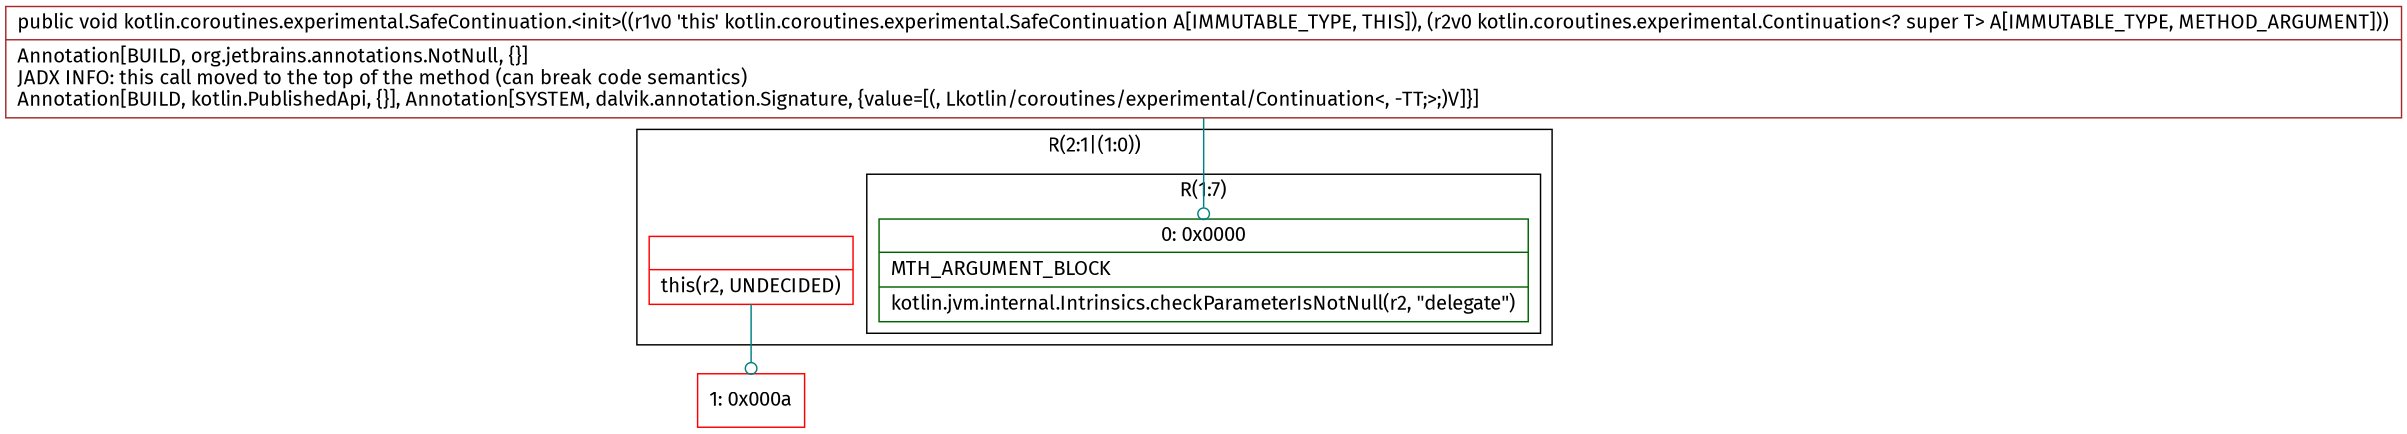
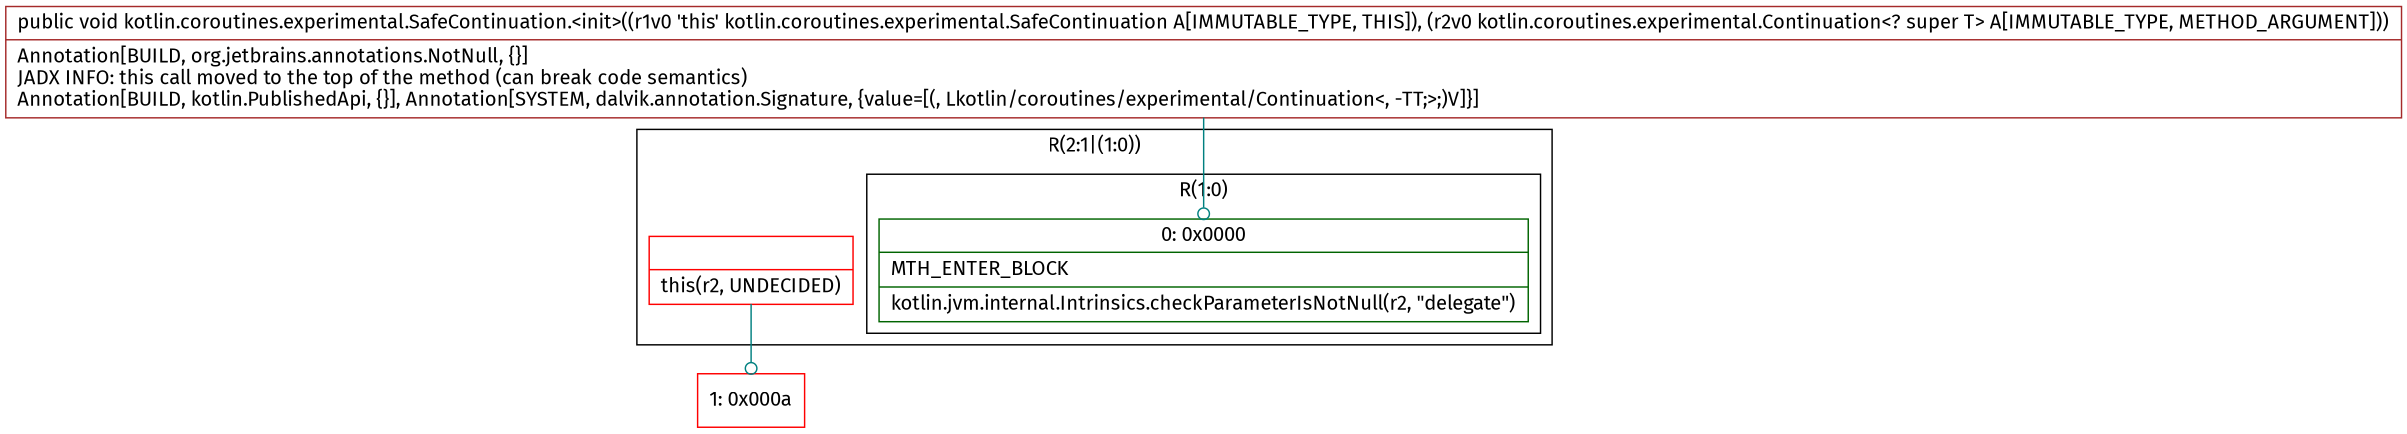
(1204, 191) -> (1204, 191)
(1001, 269) -> (980, 269)
